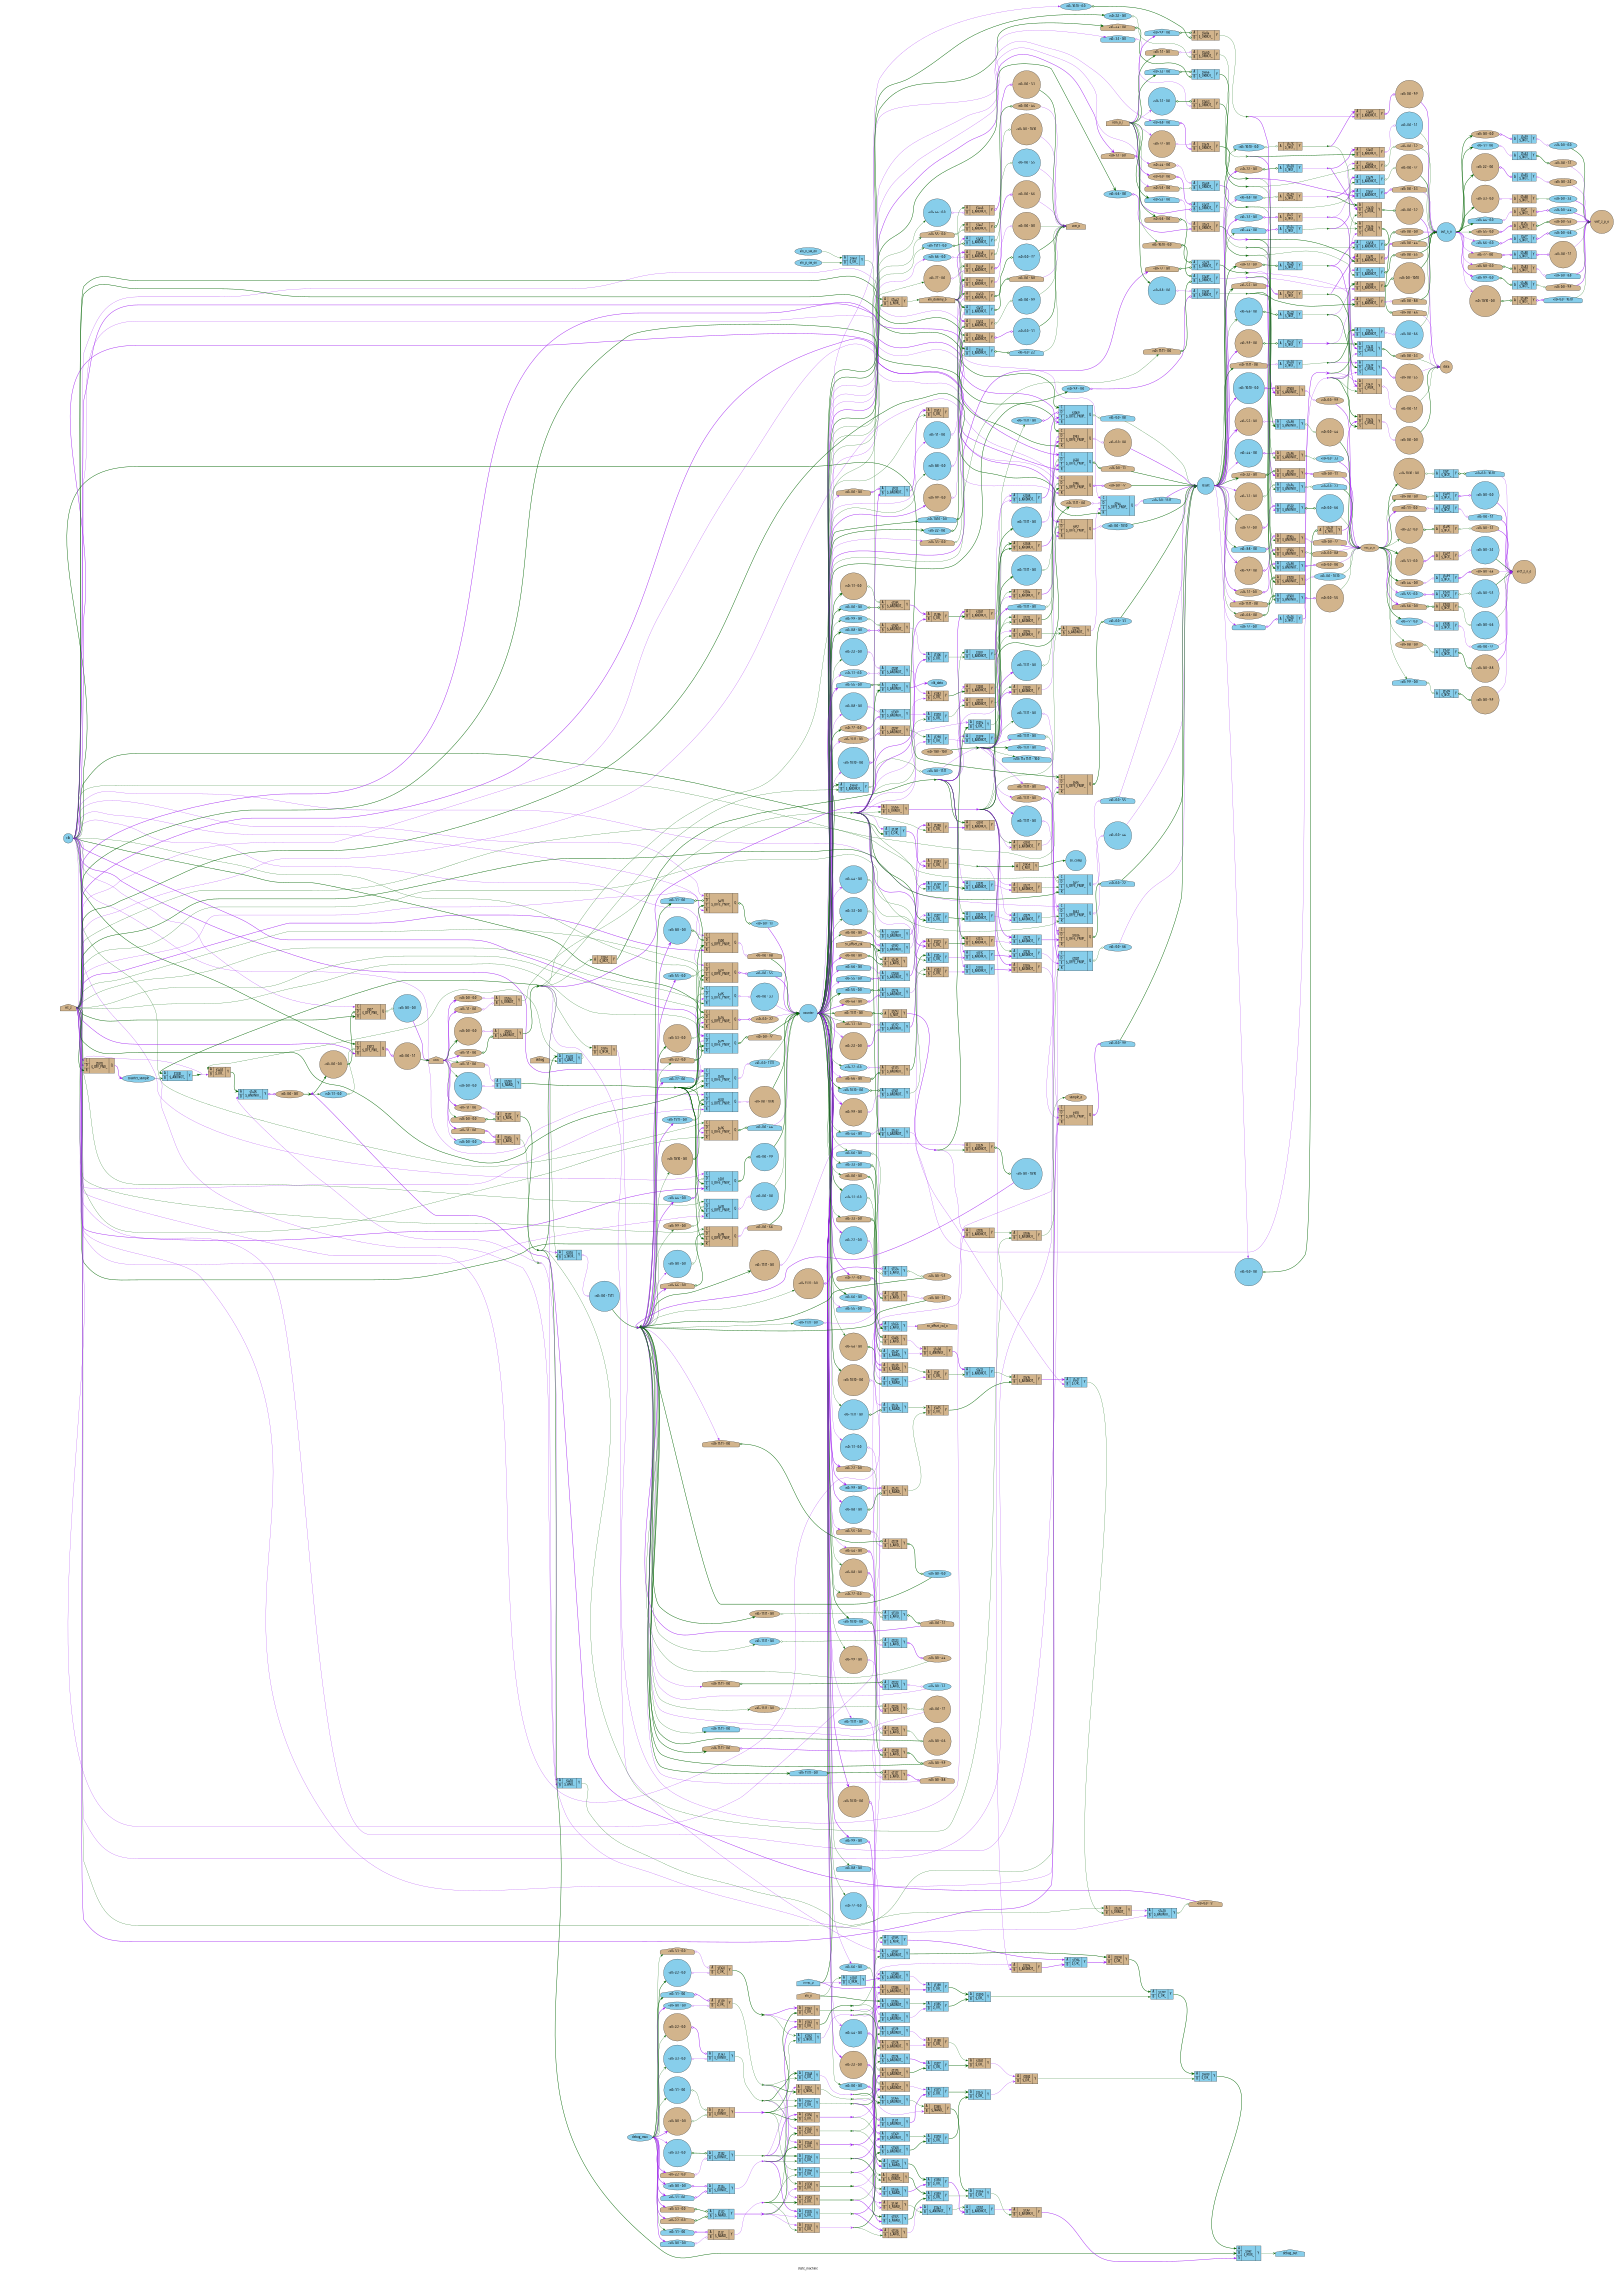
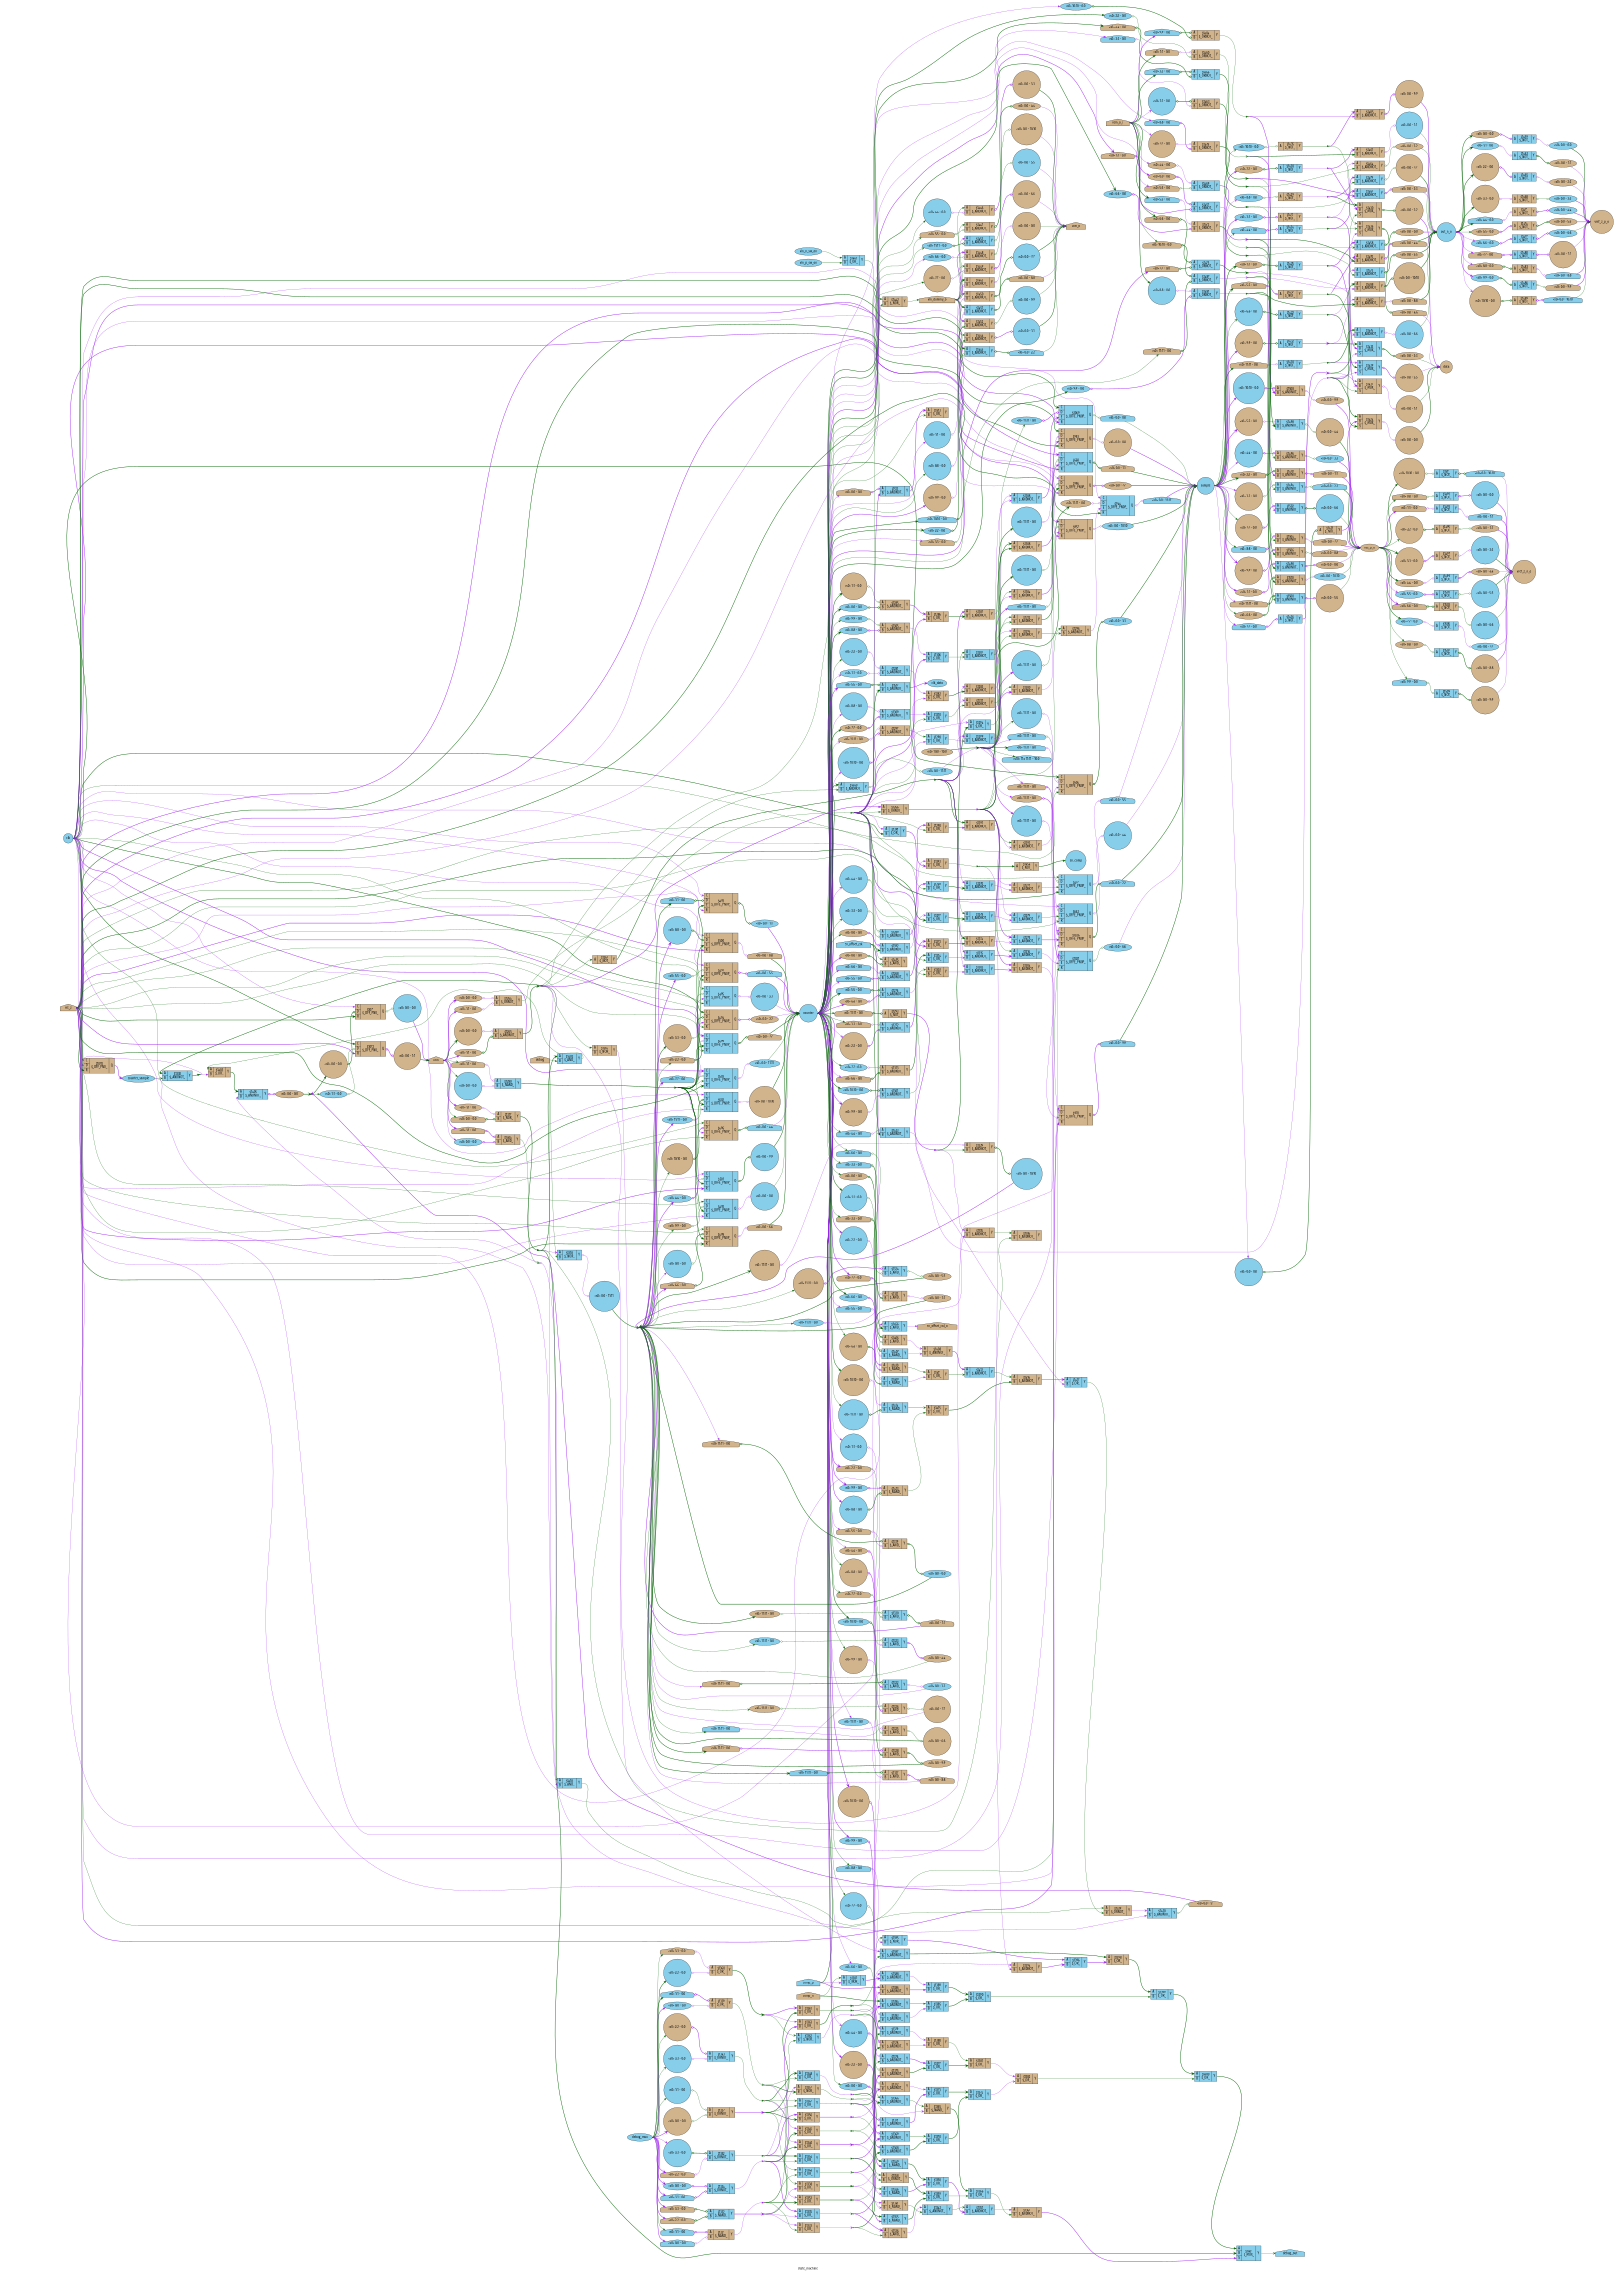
(1206, 486) -> (1206, 486)
(854, 944) -> (854, 944)
(1076, 1098) -> none
(808, 1996) -> (808, 1996)
